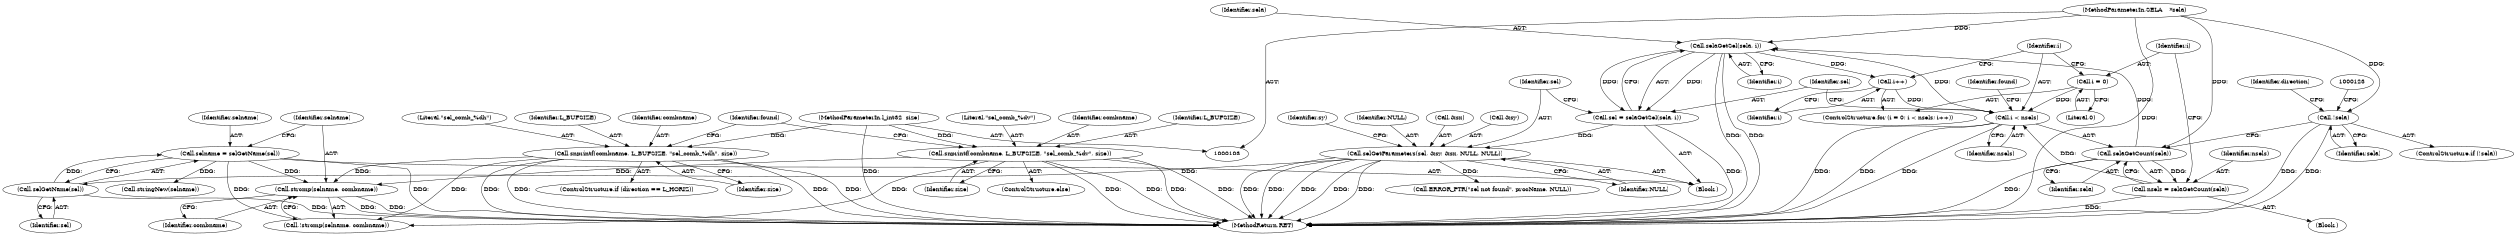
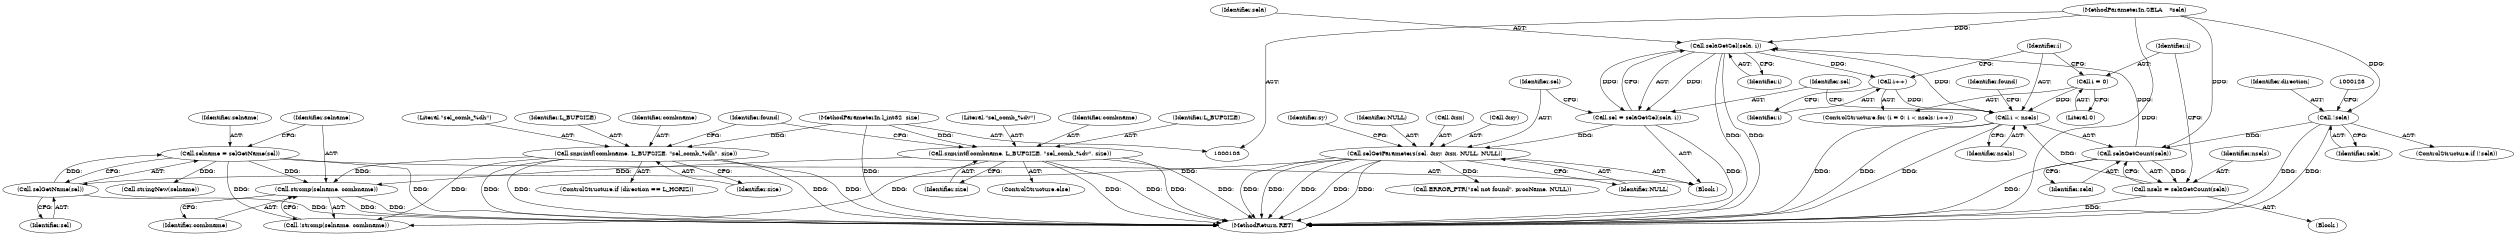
(2318, 100) -> (2318, 100)
(2254, 136) -> (2254, 136)
